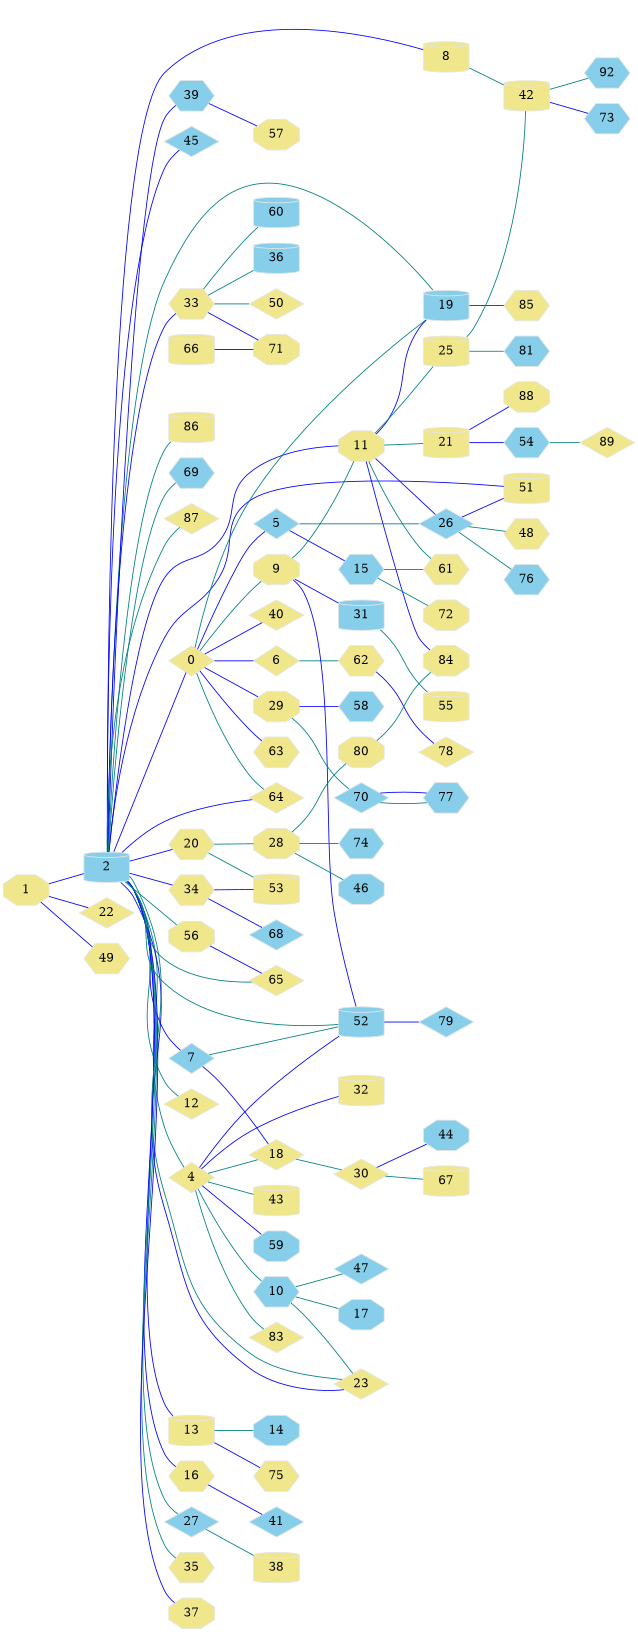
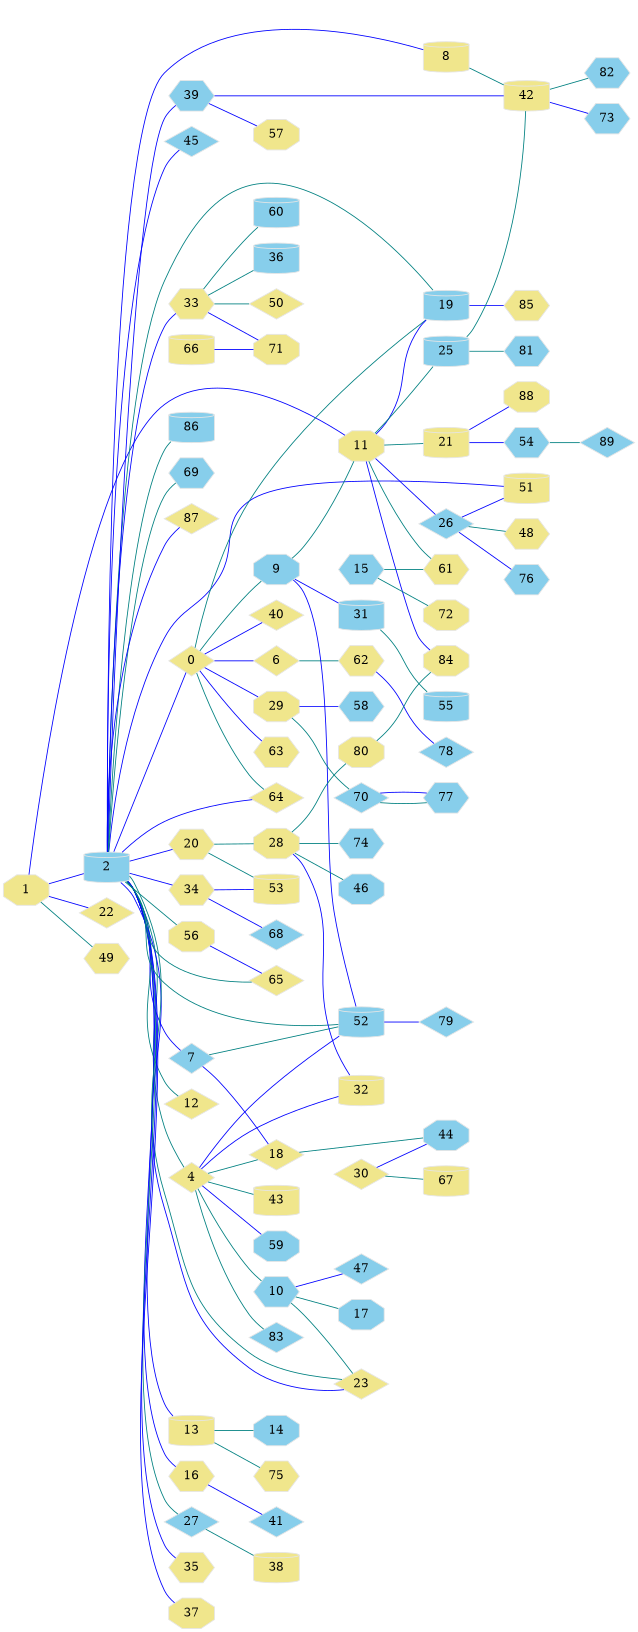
(607, 73) -> (607, 73)
none -> (359, 96)
(446, 351) -> (446, 351)
(192, 427) -> (192, 427)
(607, 443) -> (607, 443)
(276, 524) -> none
(485, 551) -> (485, 551)
(276, 569) -> (276, 569)
(155, 597) -> (97, 537)
(142, 602) -> (142, 602)
(446, 707) -> (446, 707)
(446, 752) -> (446, 752)
(67, 925) -> (67, 925)
none -> (323, 963)
(319, 1165) -> (361, 1145)
(149, 1221) -> (149, 1221)
(319, 1280) -> (319, 1280)
(276, 1338) -> (276, 1338)
(237, 1455) -> (237, 1455)
